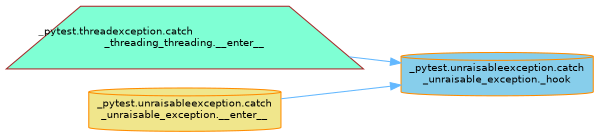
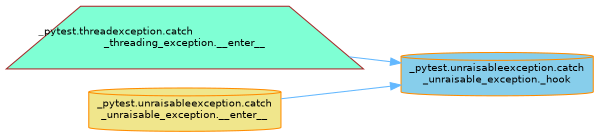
(185, 38) -> (185, 38)
